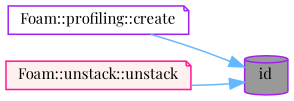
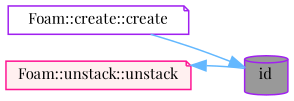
(98, 20) -> (98, 20)
(210, 85) -> (217, 66)
